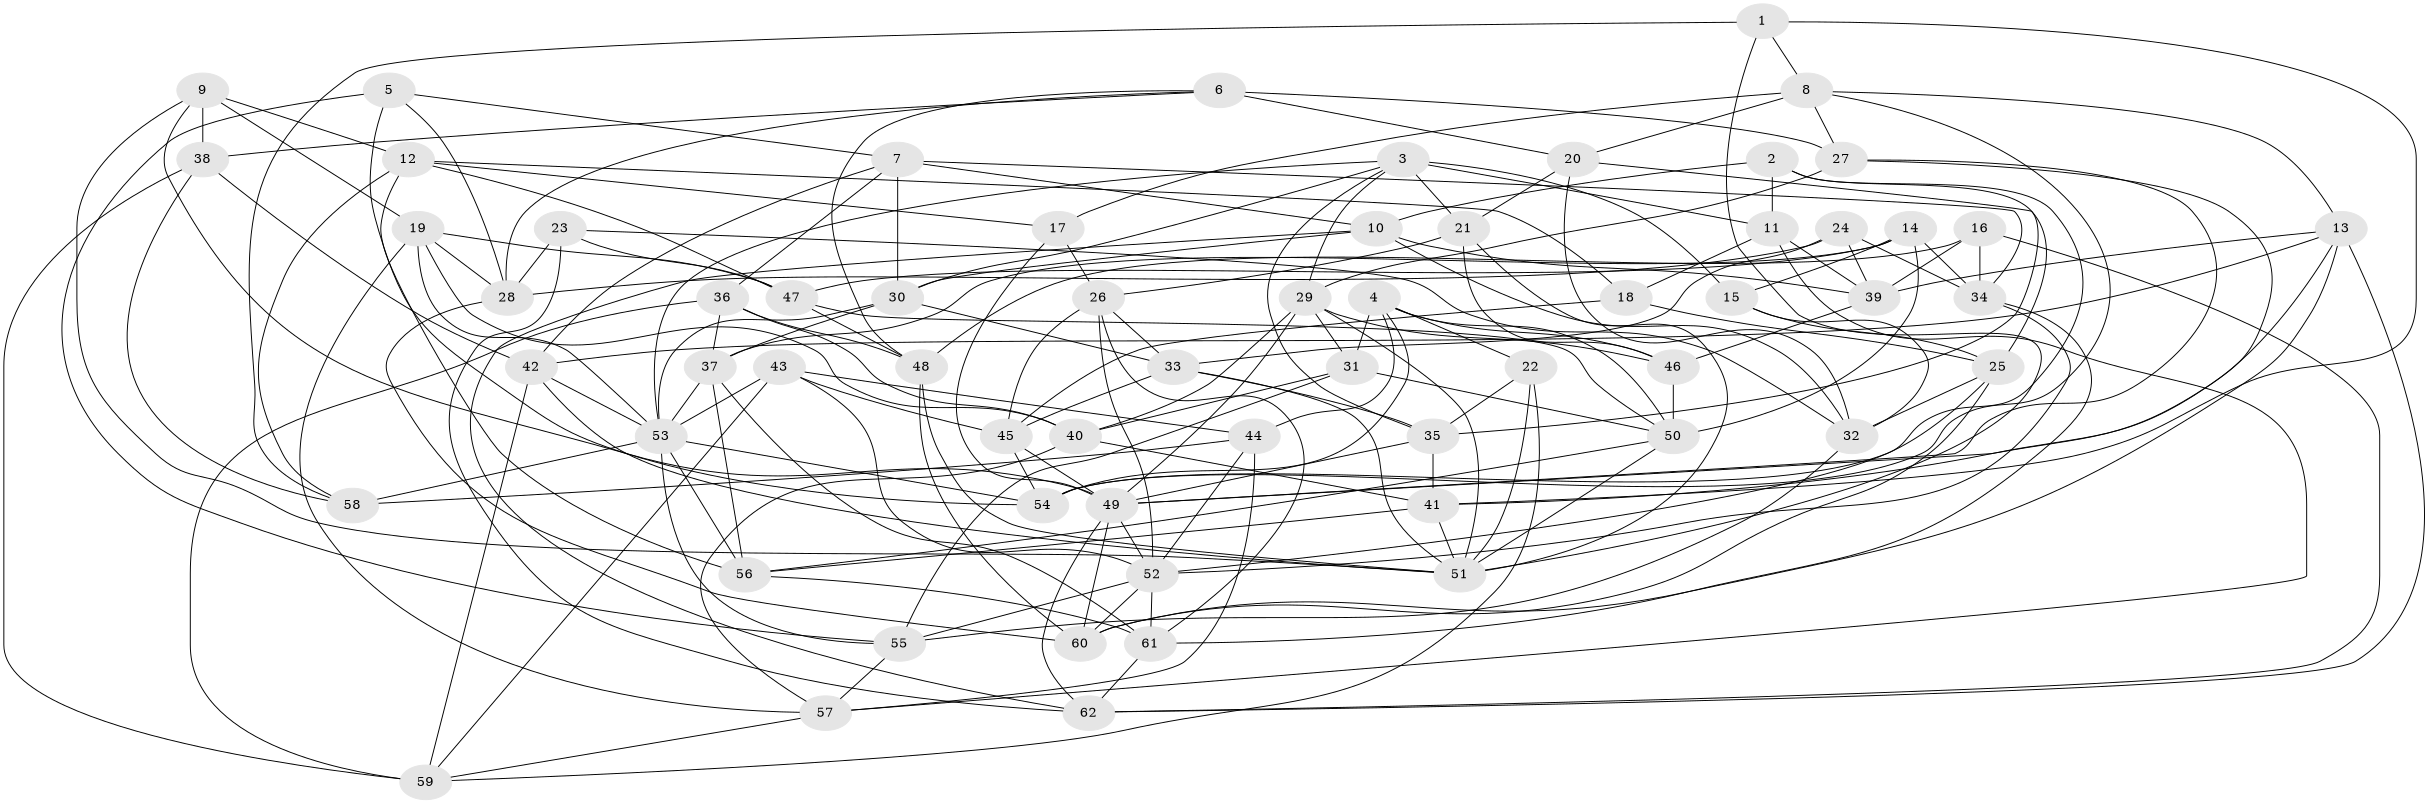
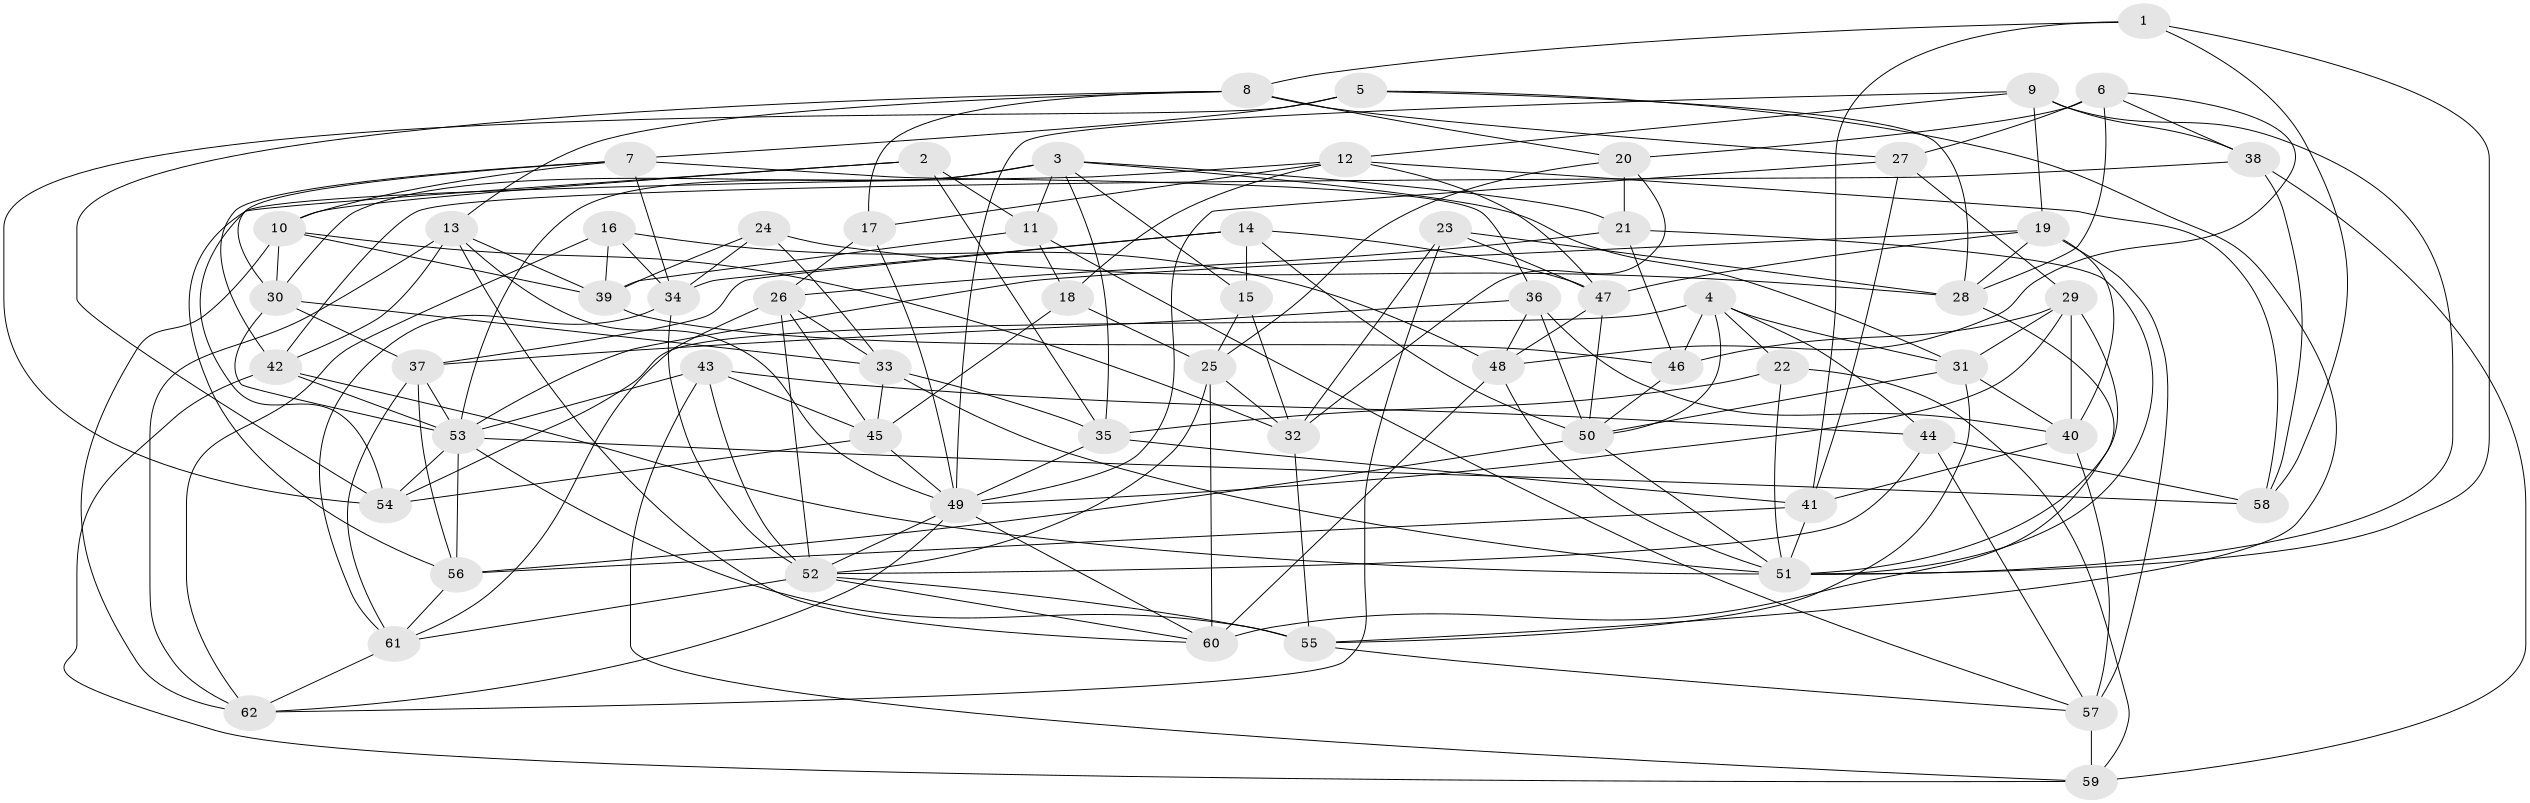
(1339, 216) -> (1543, 225)
(244, 450) -> (1561, 367)
